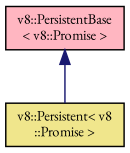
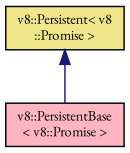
(65, 84) -> (65, 84)
